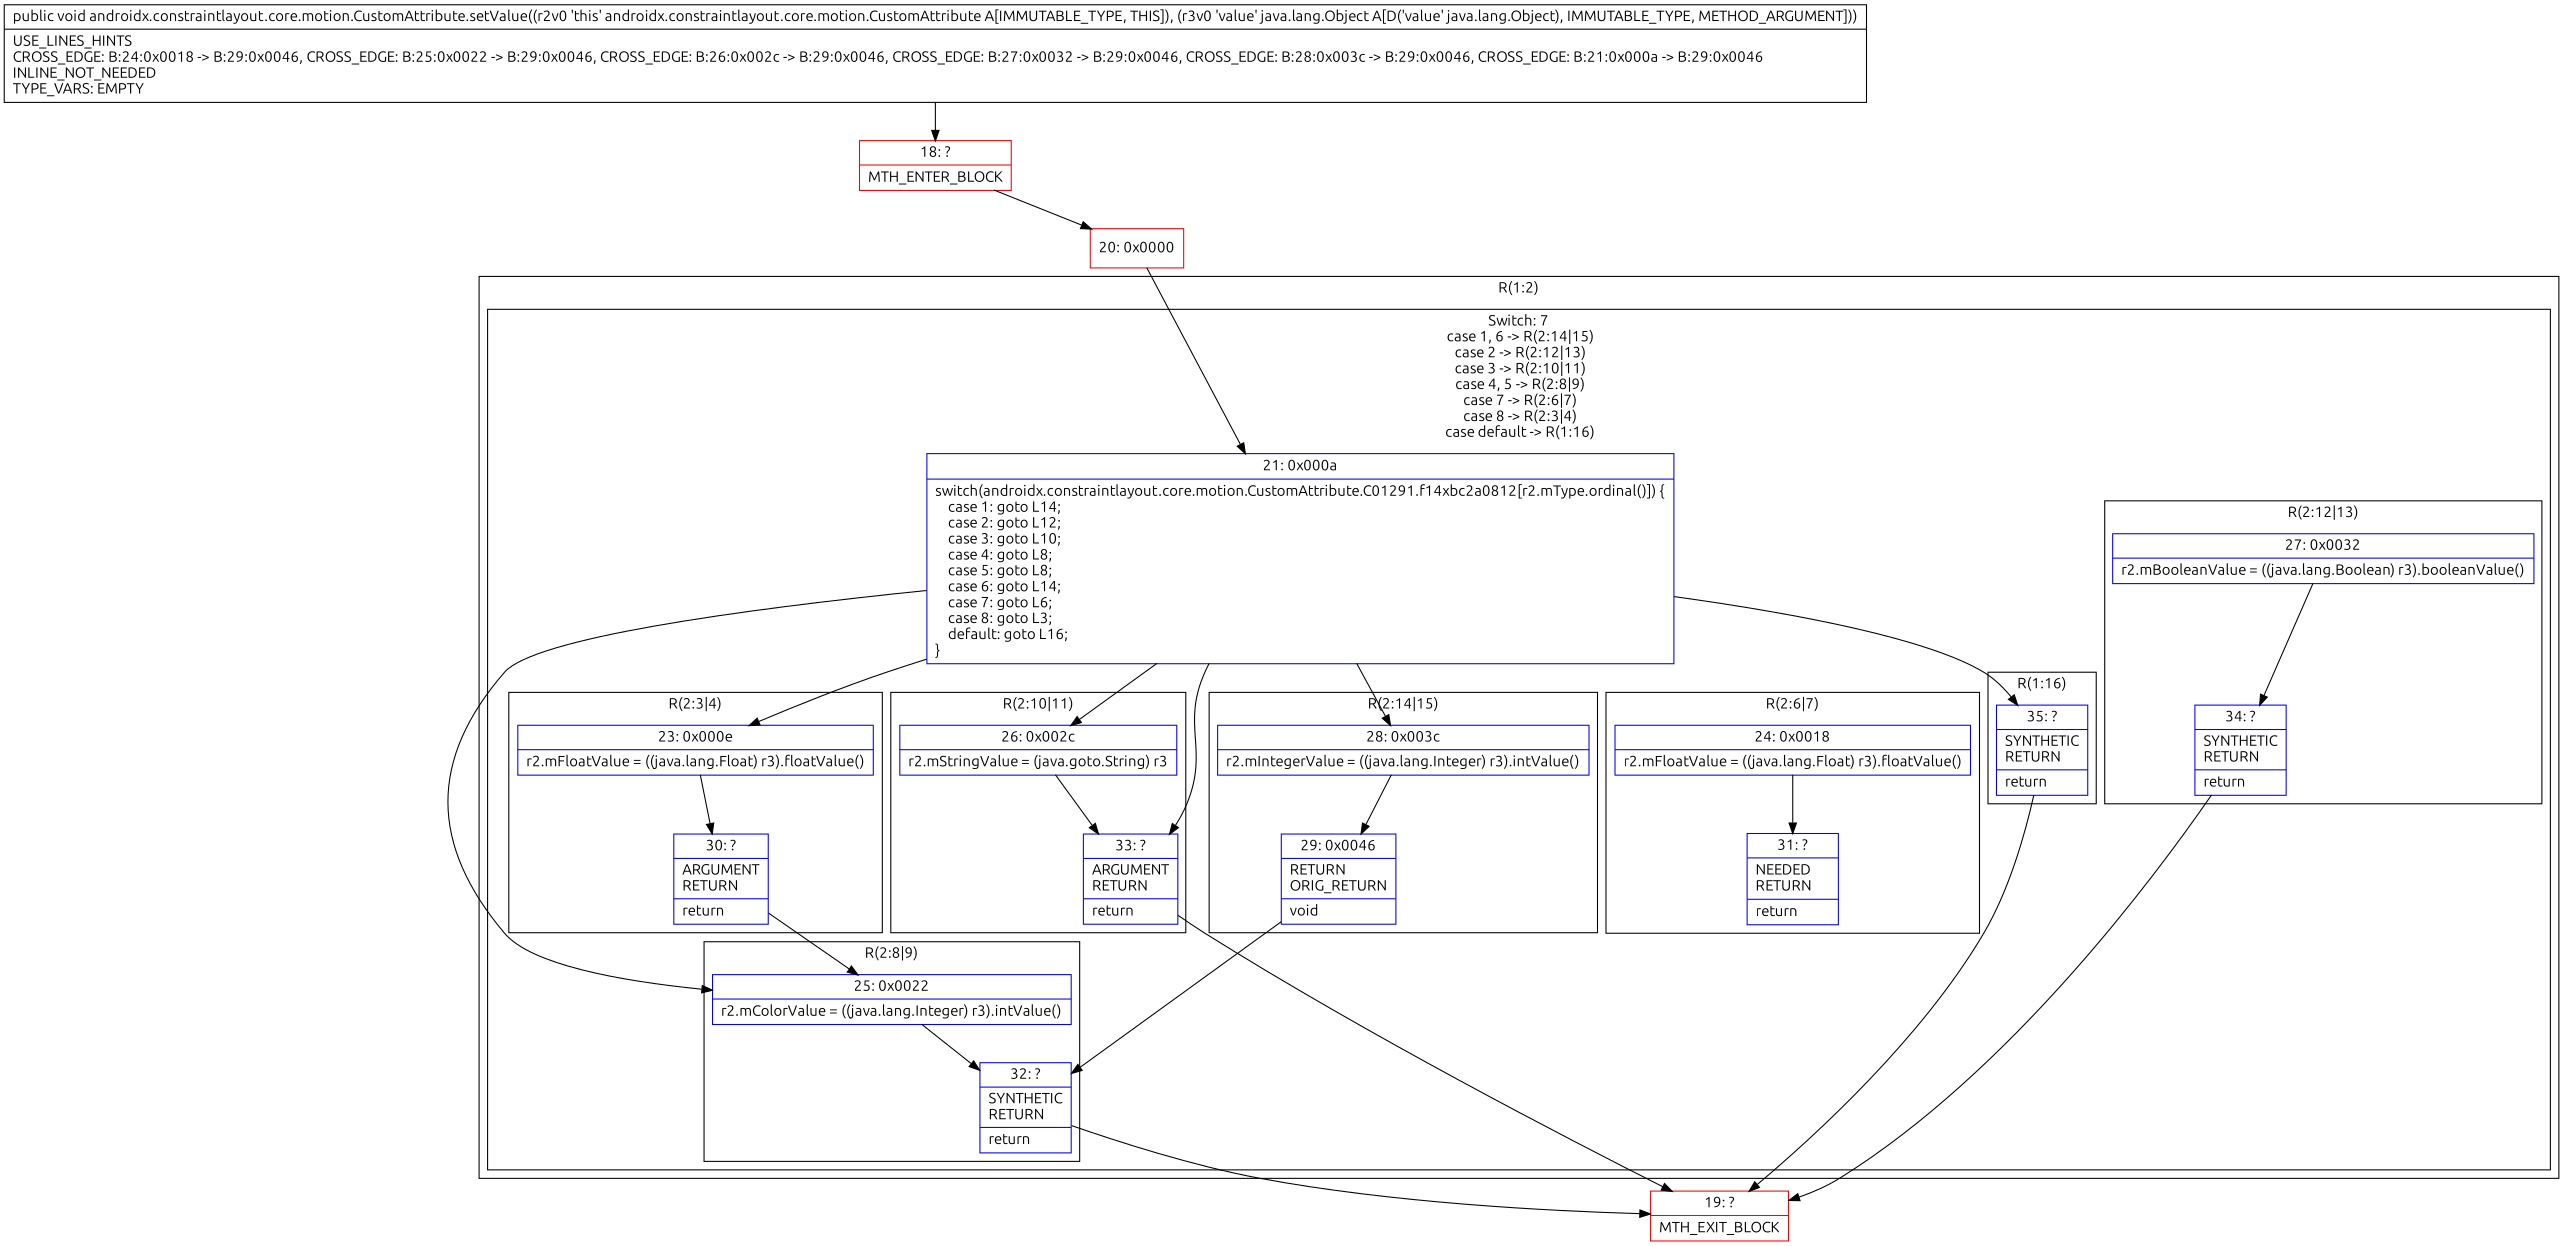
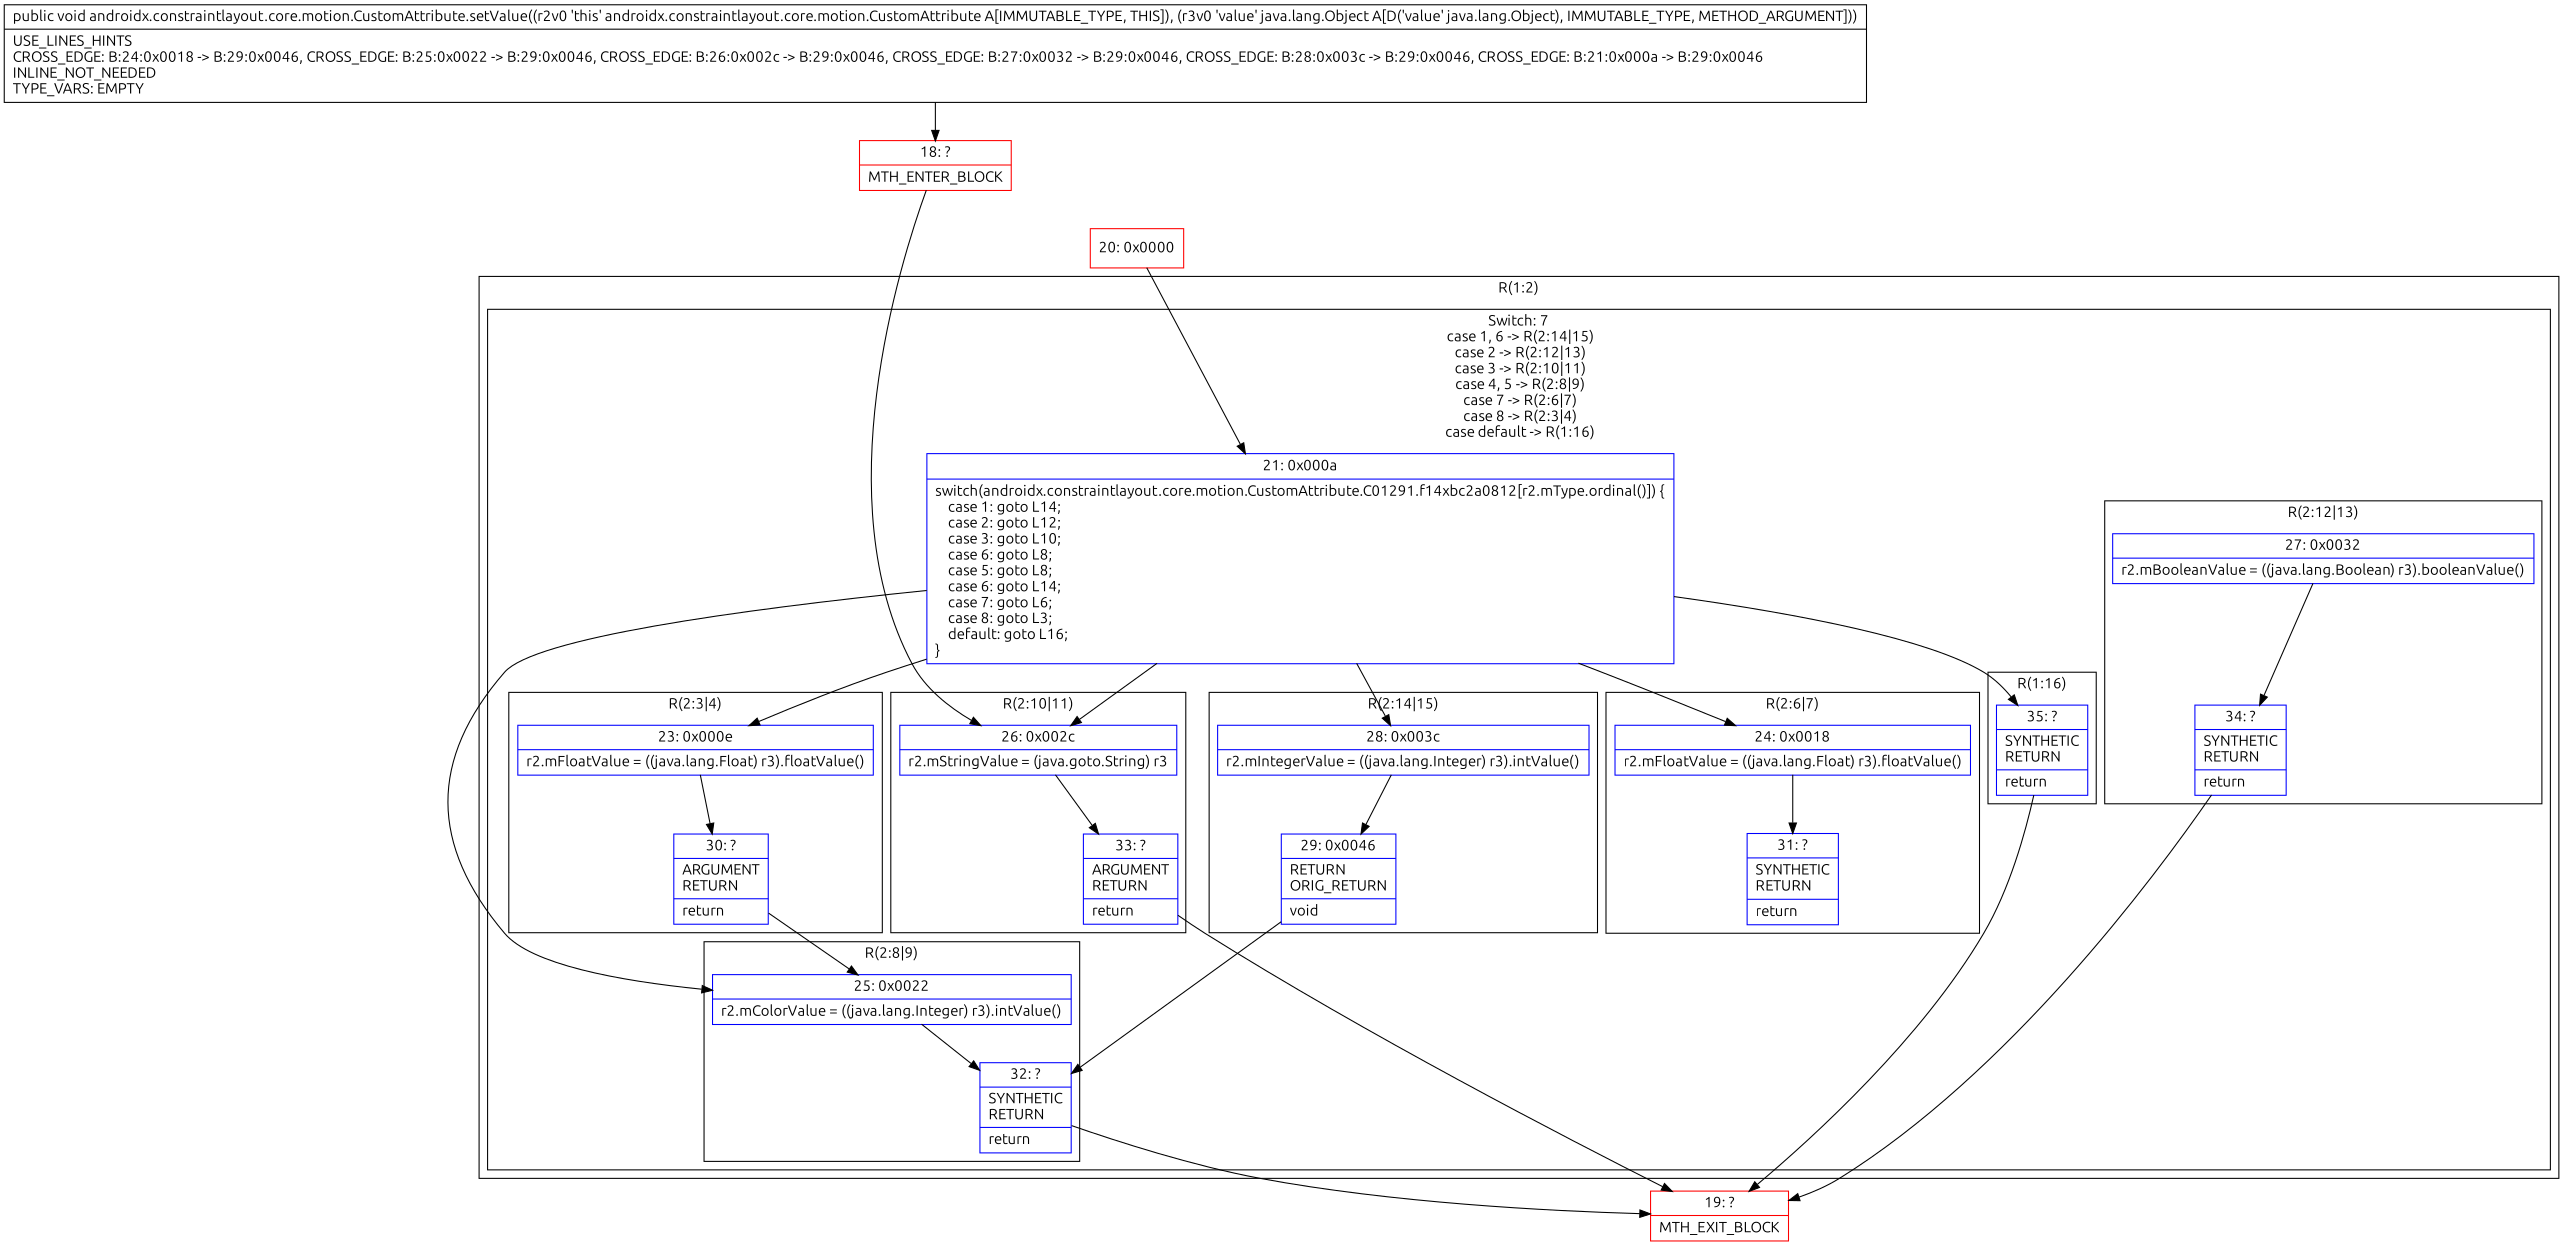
(1038, 208) -> (872, 468)
(994, 555) -> (994, 555)
(1196, 745) -> (1634, 685)
(1783, 870) -> (1793, 870)
